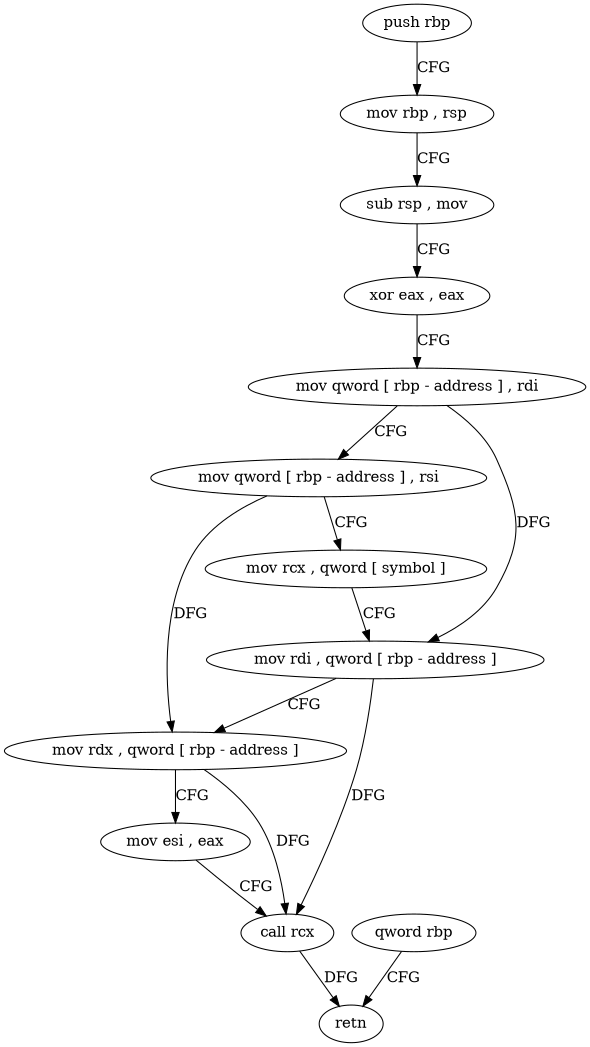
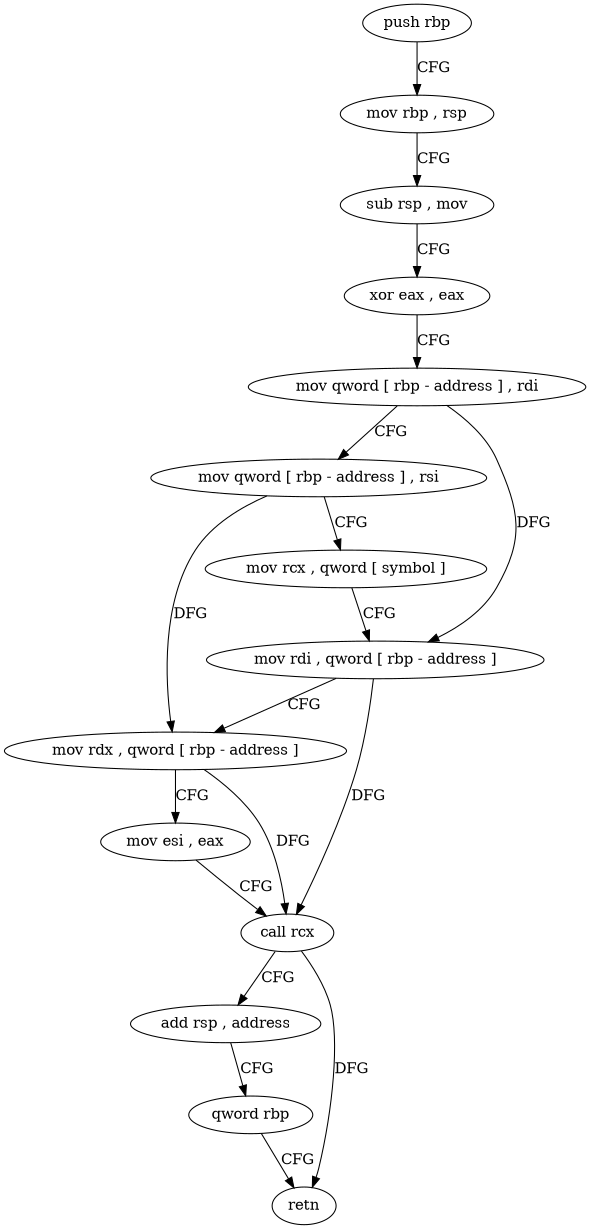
none -> (226, 1024)
